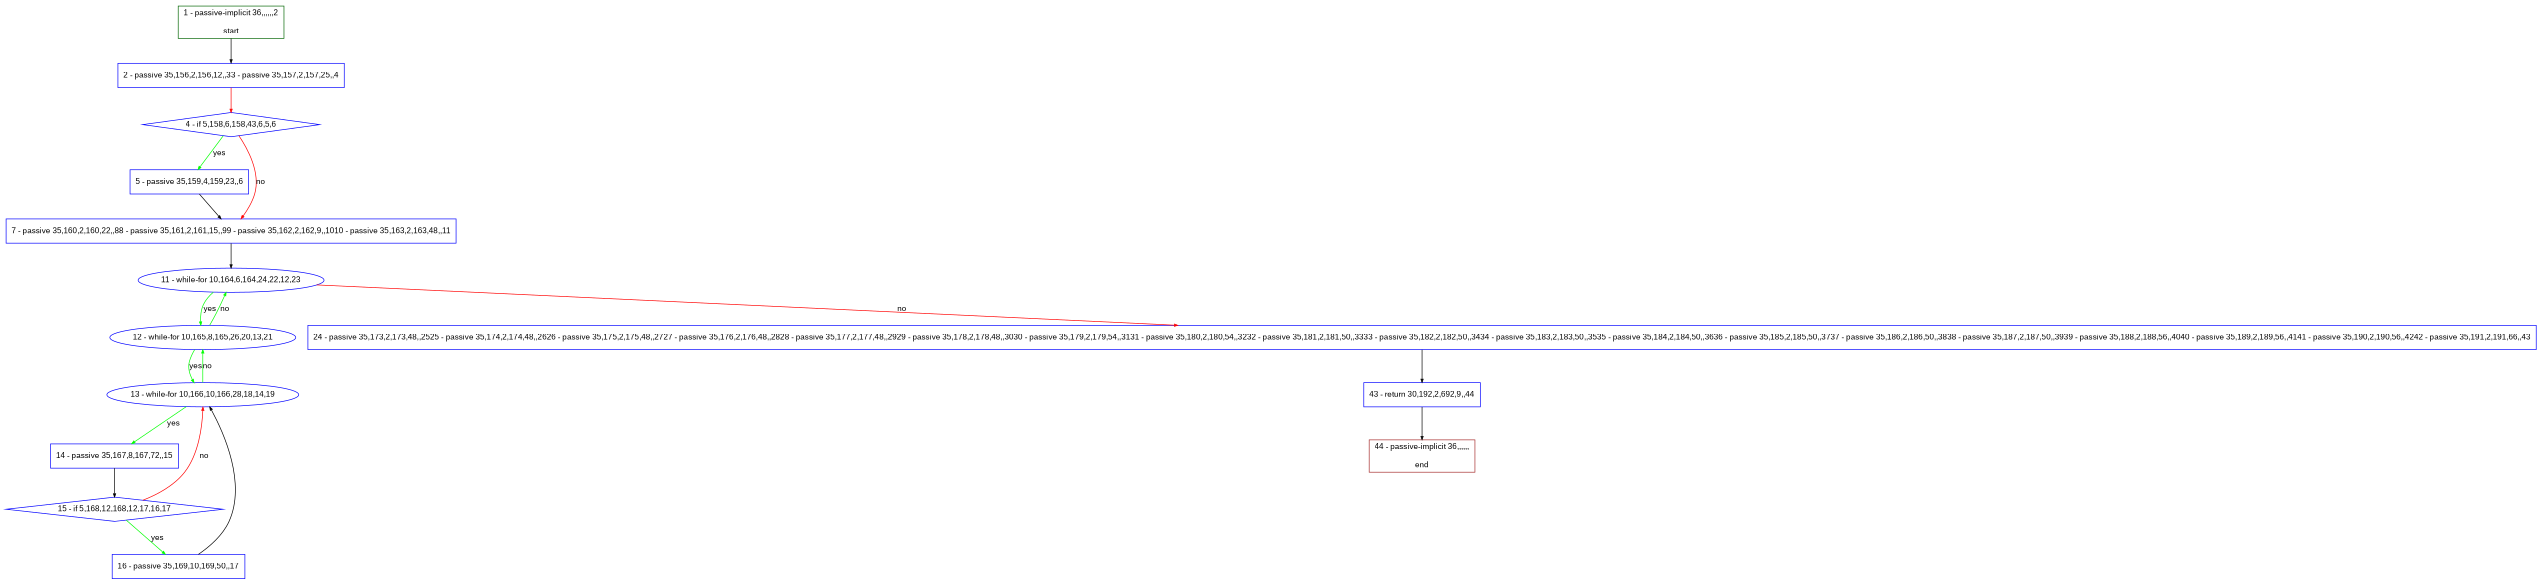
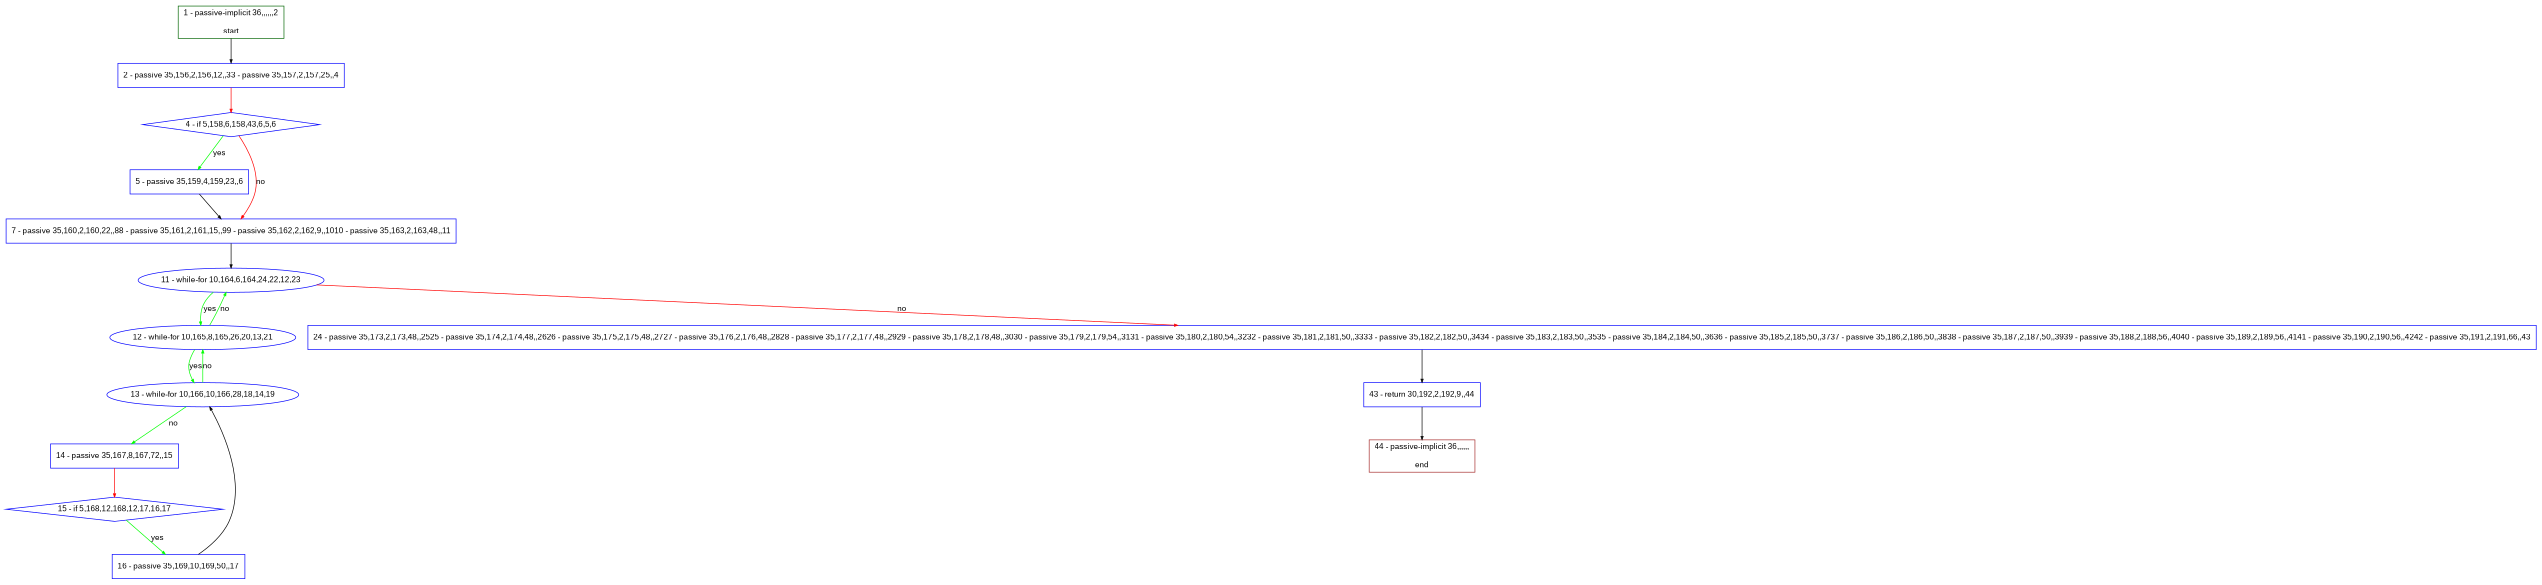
(1422, 395) -> (1422, 395)
(173, 423) -> (173, 423)
(189, 466) -> none
(115, 481) -> (115, 481)
